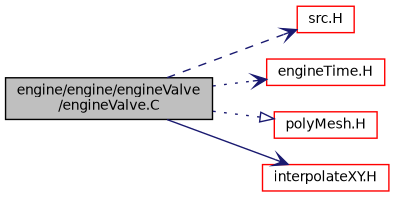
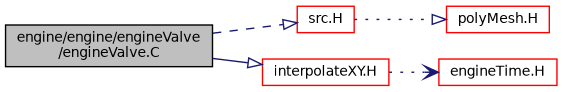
(225, 56) -> (248, 29)
(233, 84) -> (407, 72)
(237, 114) -> (393, 19)
(221, 140) -> (230, 61)
